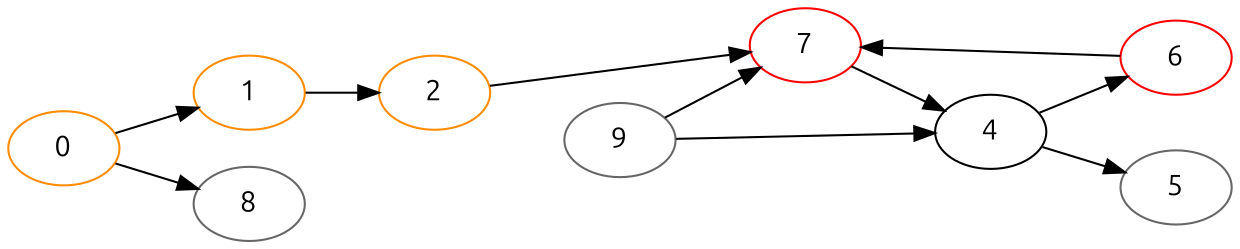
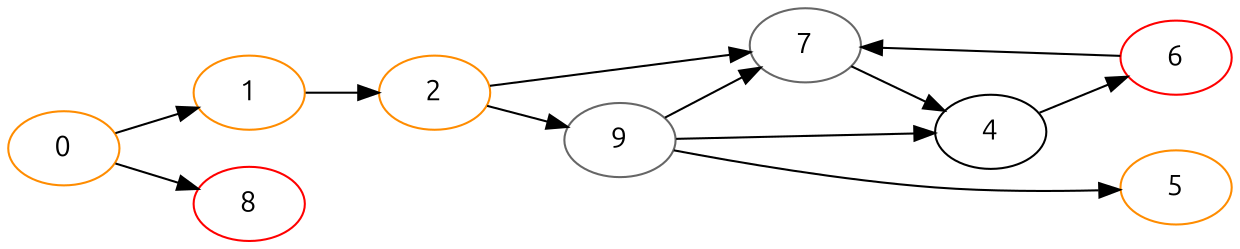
(805, 45) -> (805, 45)
none -> (517, 114)
(1074, 157) -> (885, 183)
(1176, 187) -> (1176, 187)
(249, 204) -> (249, 204)
